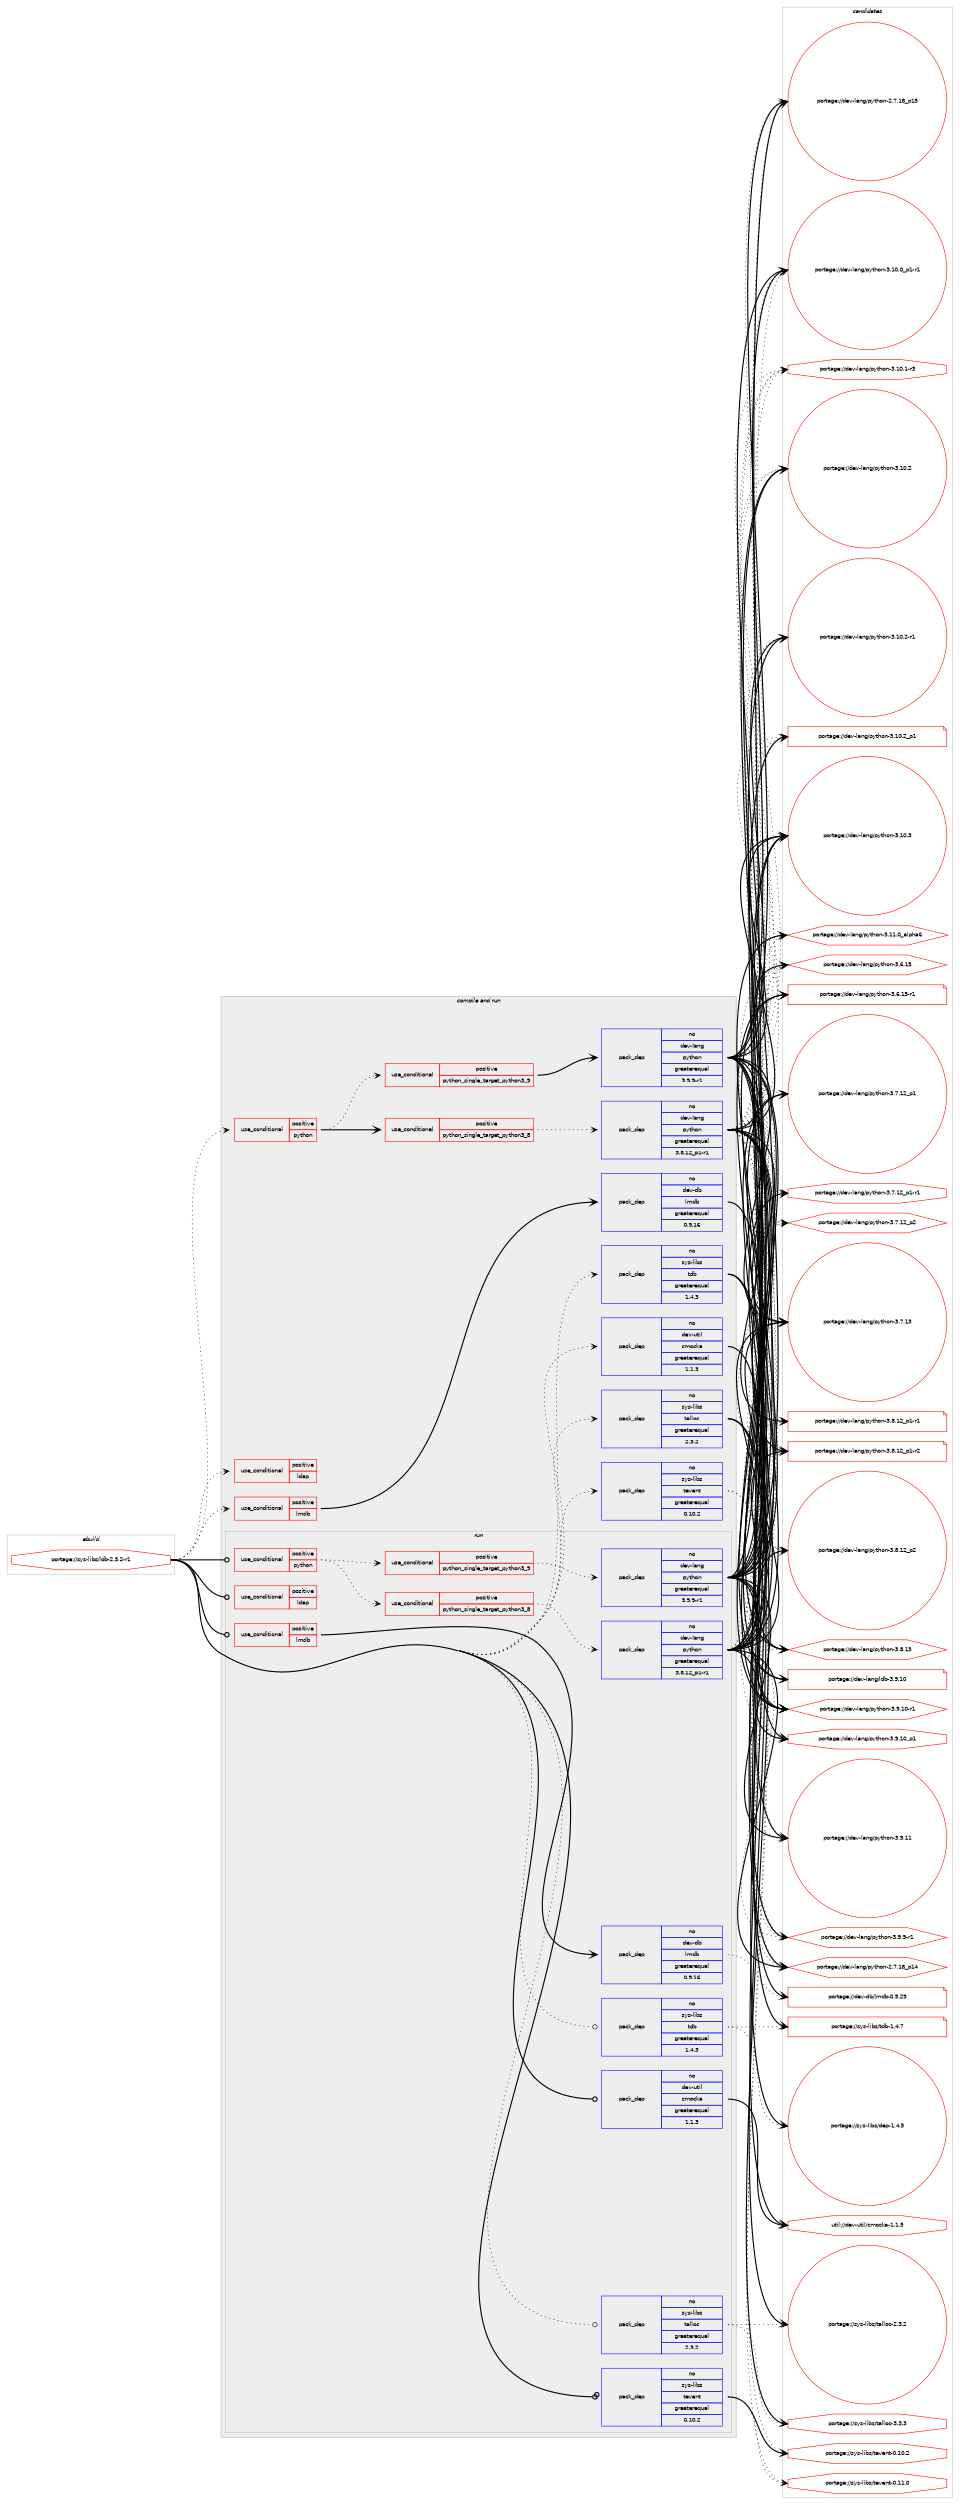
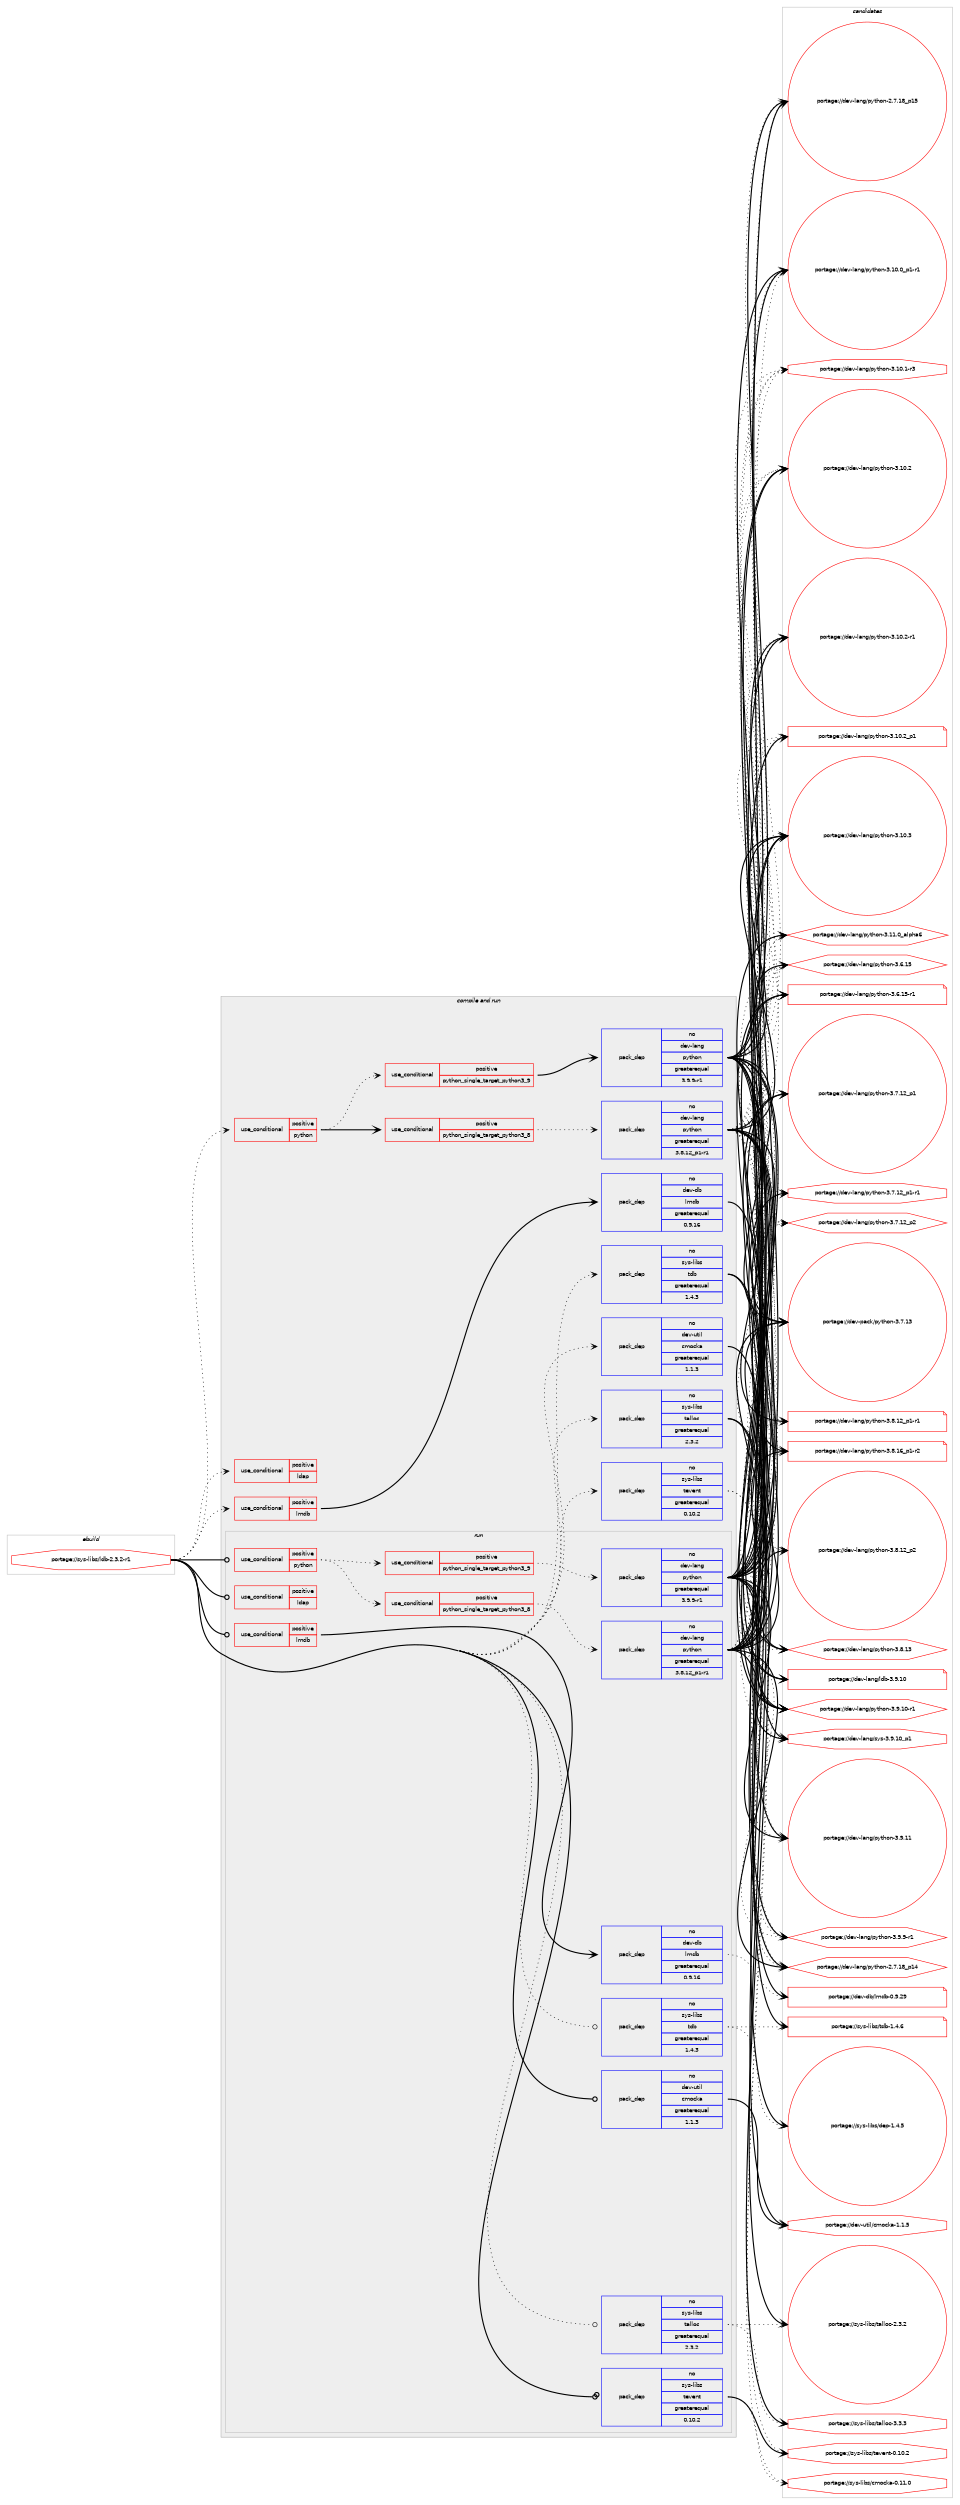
(867, 1322) -> (867, 1322)
(867, 1451) -> (867, 1451)
(867, 1739) -> (867, 1739)
(867, 2027) -> (867, 2027)
(867, 2225) -> (867, 2225)
(867, 2483) -> (867, 2483)
